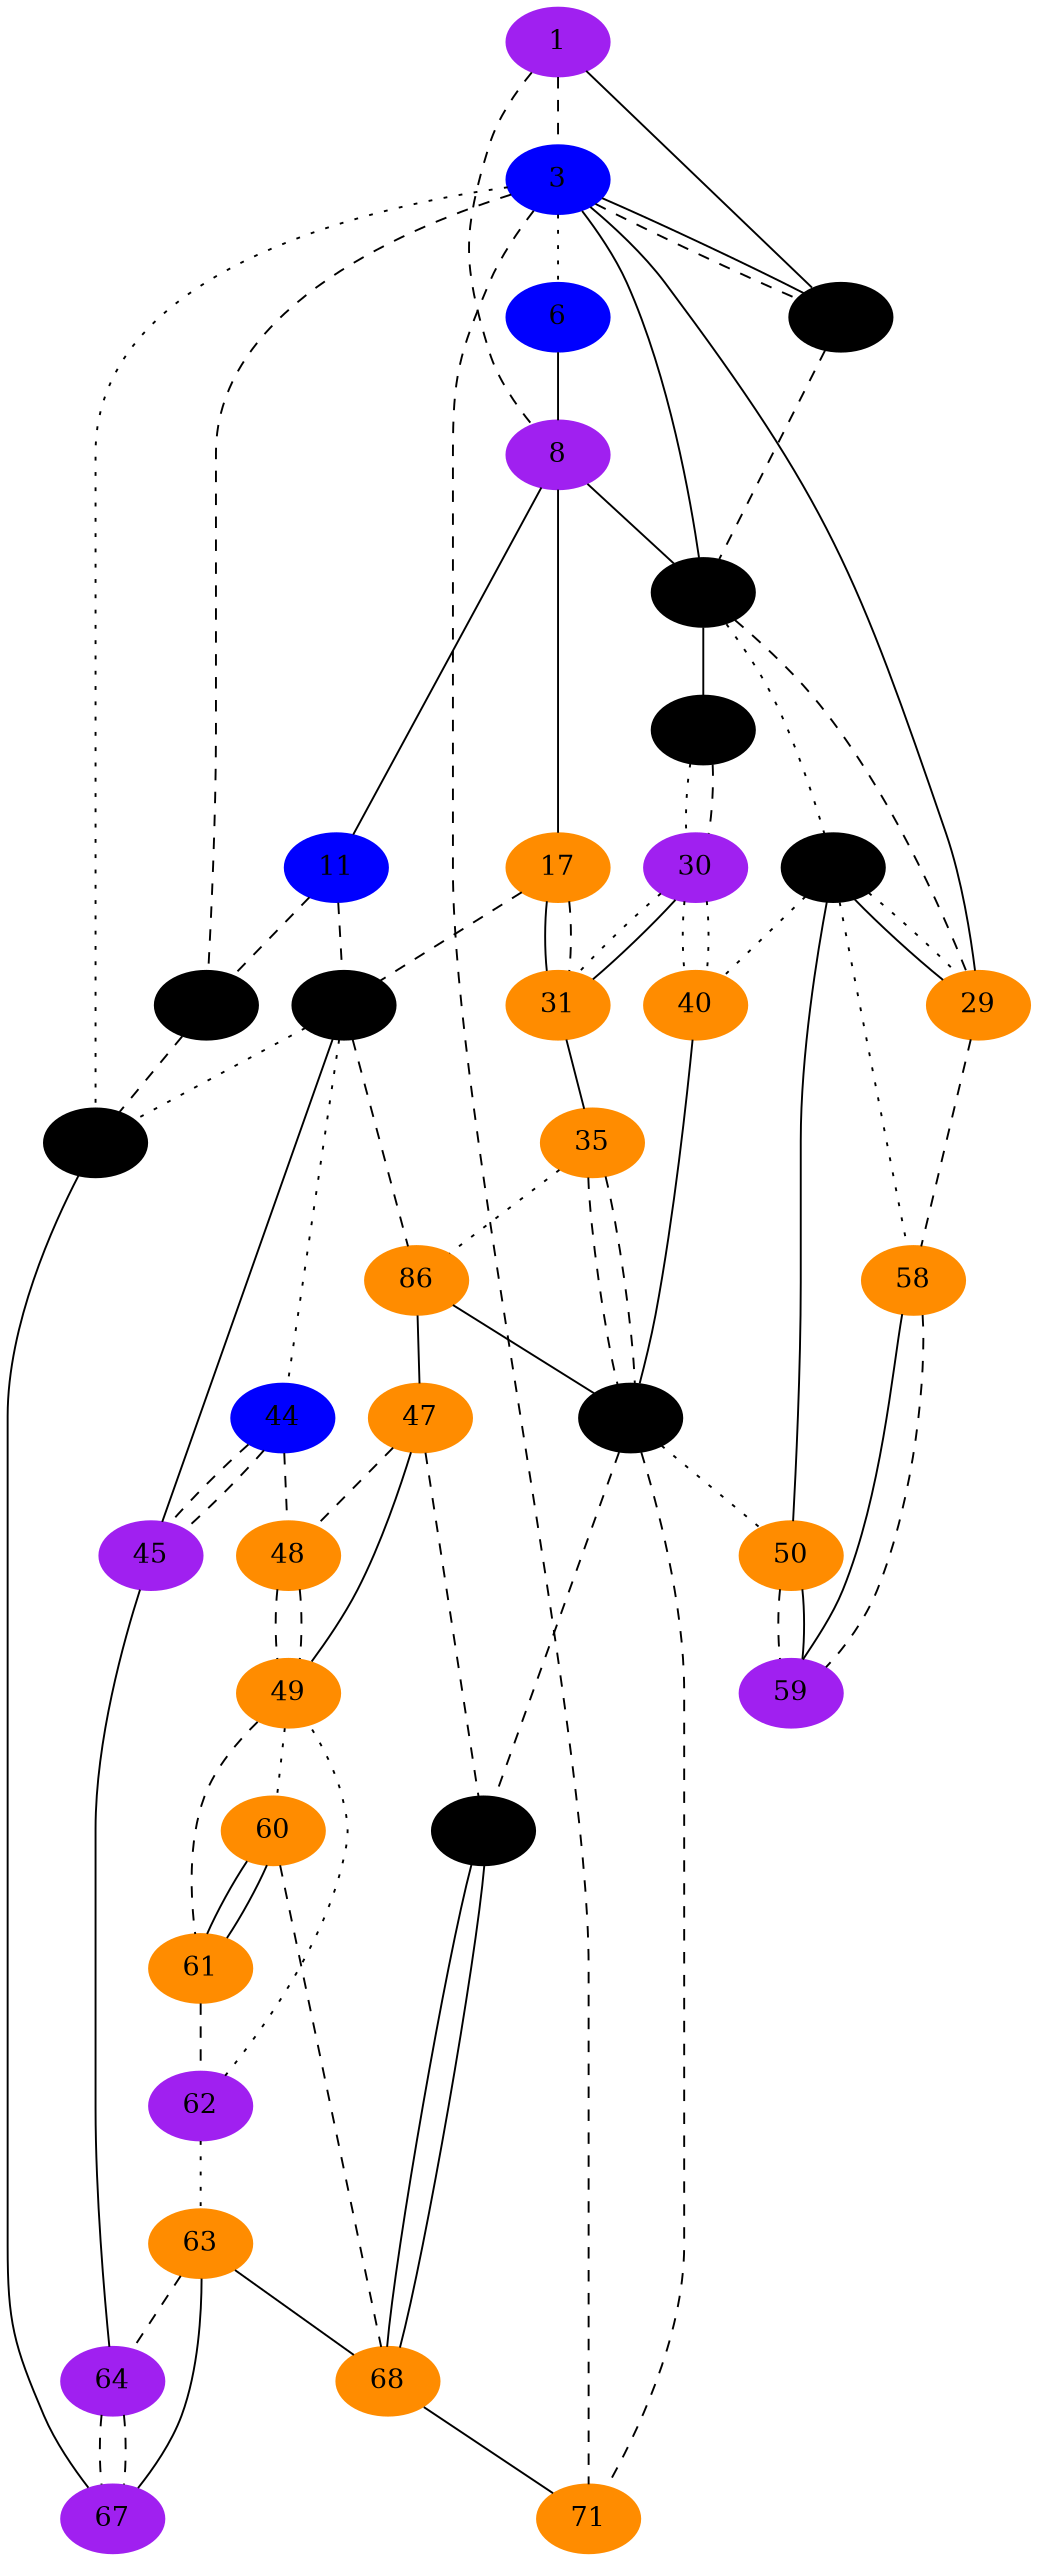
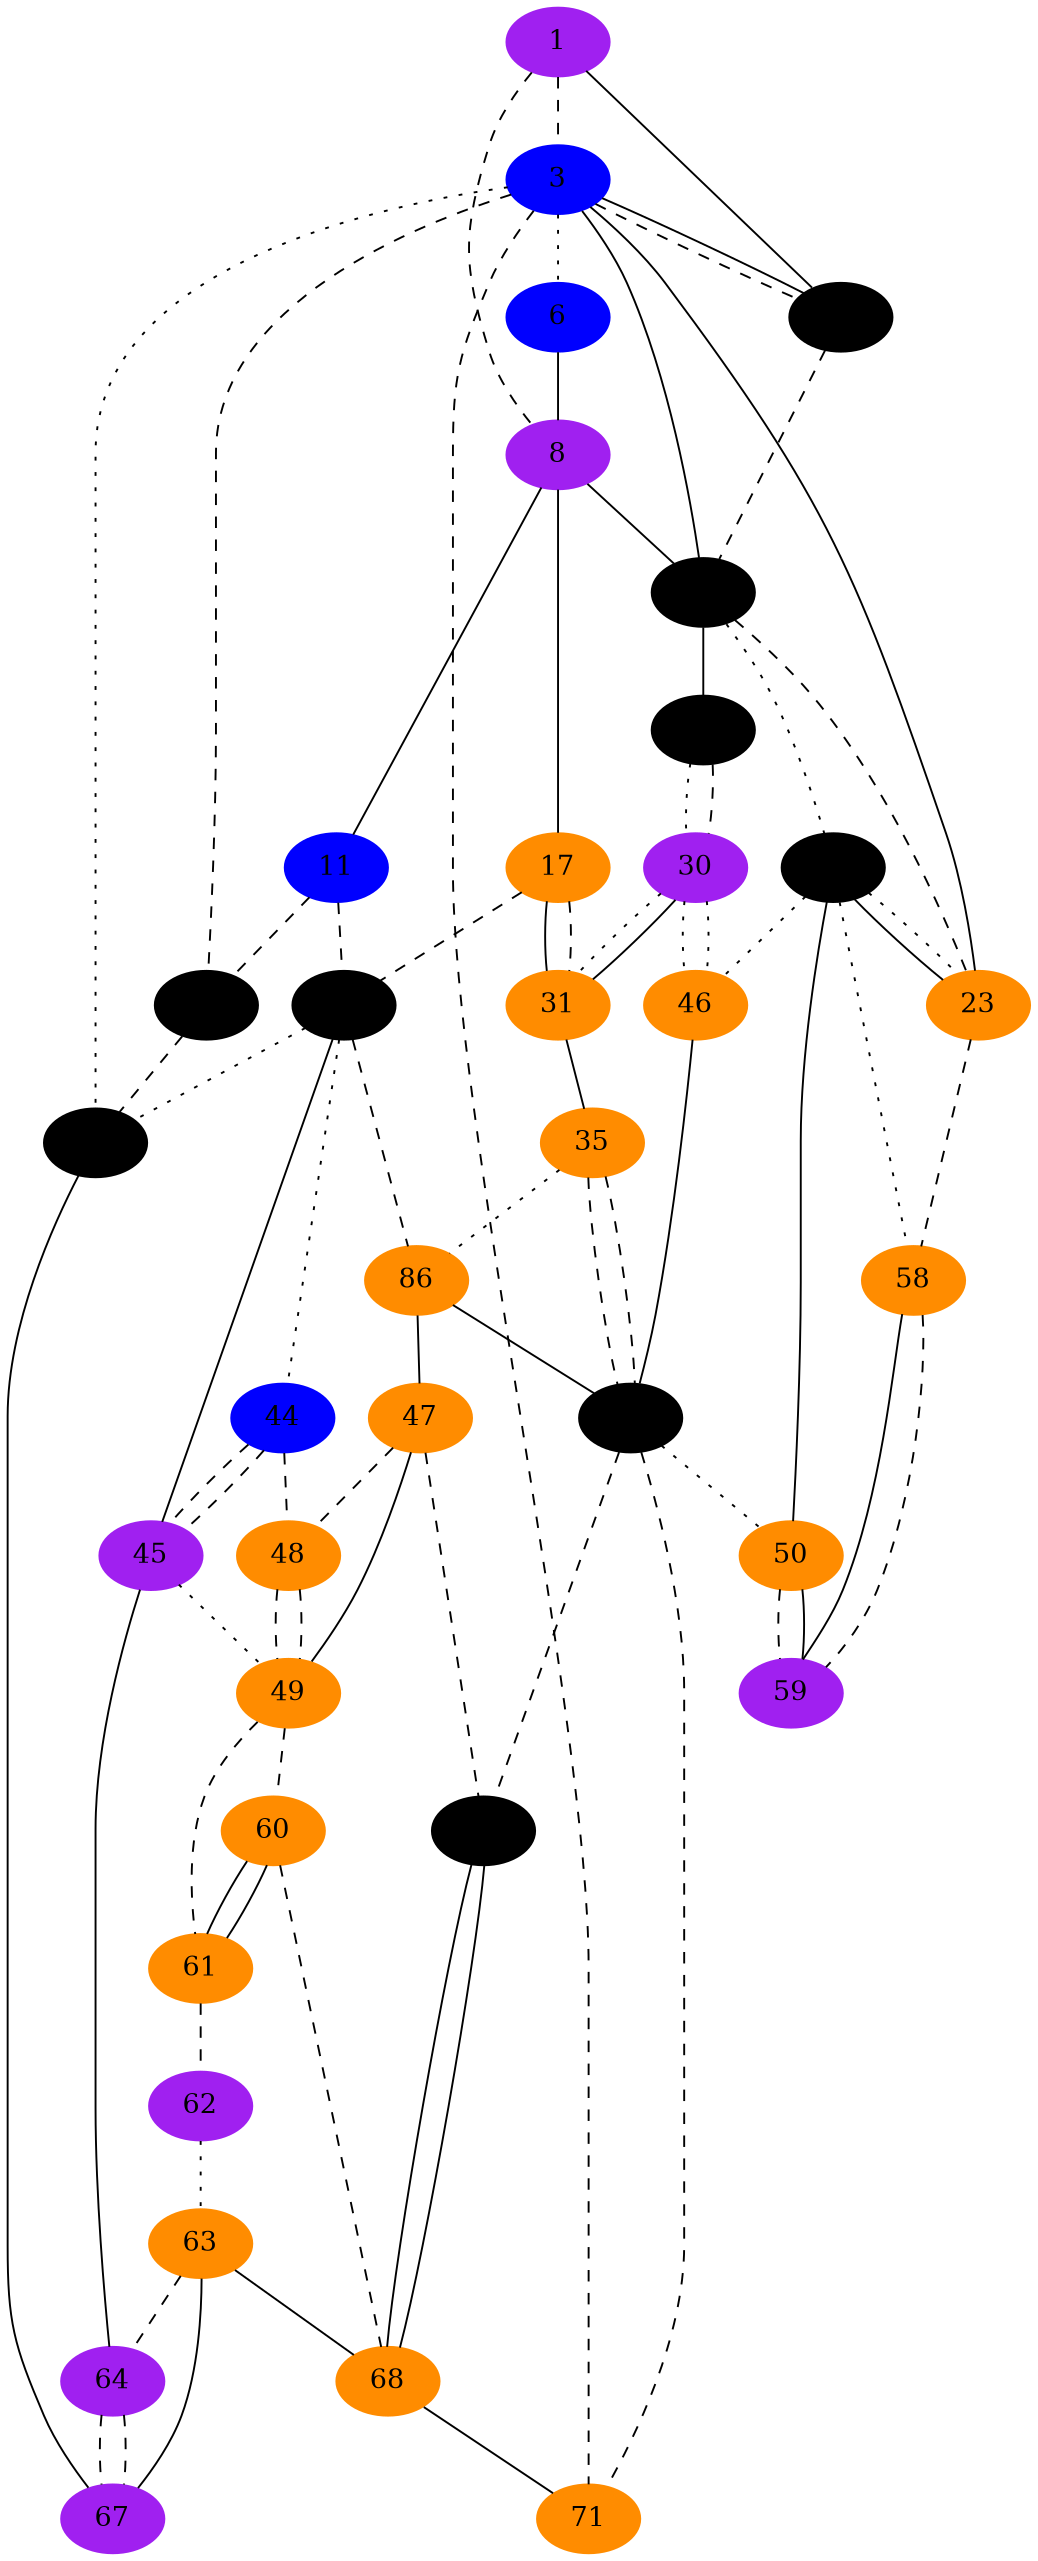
(696, 1005) -> (696, 1005)
(978, 1005) -> (978, 1005)
(281, 1762) -> (281, 1762)
(327, 1910) -> (220, 1624)
